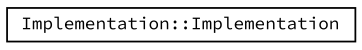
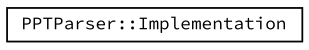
(181, 25) -> (155, 25)
